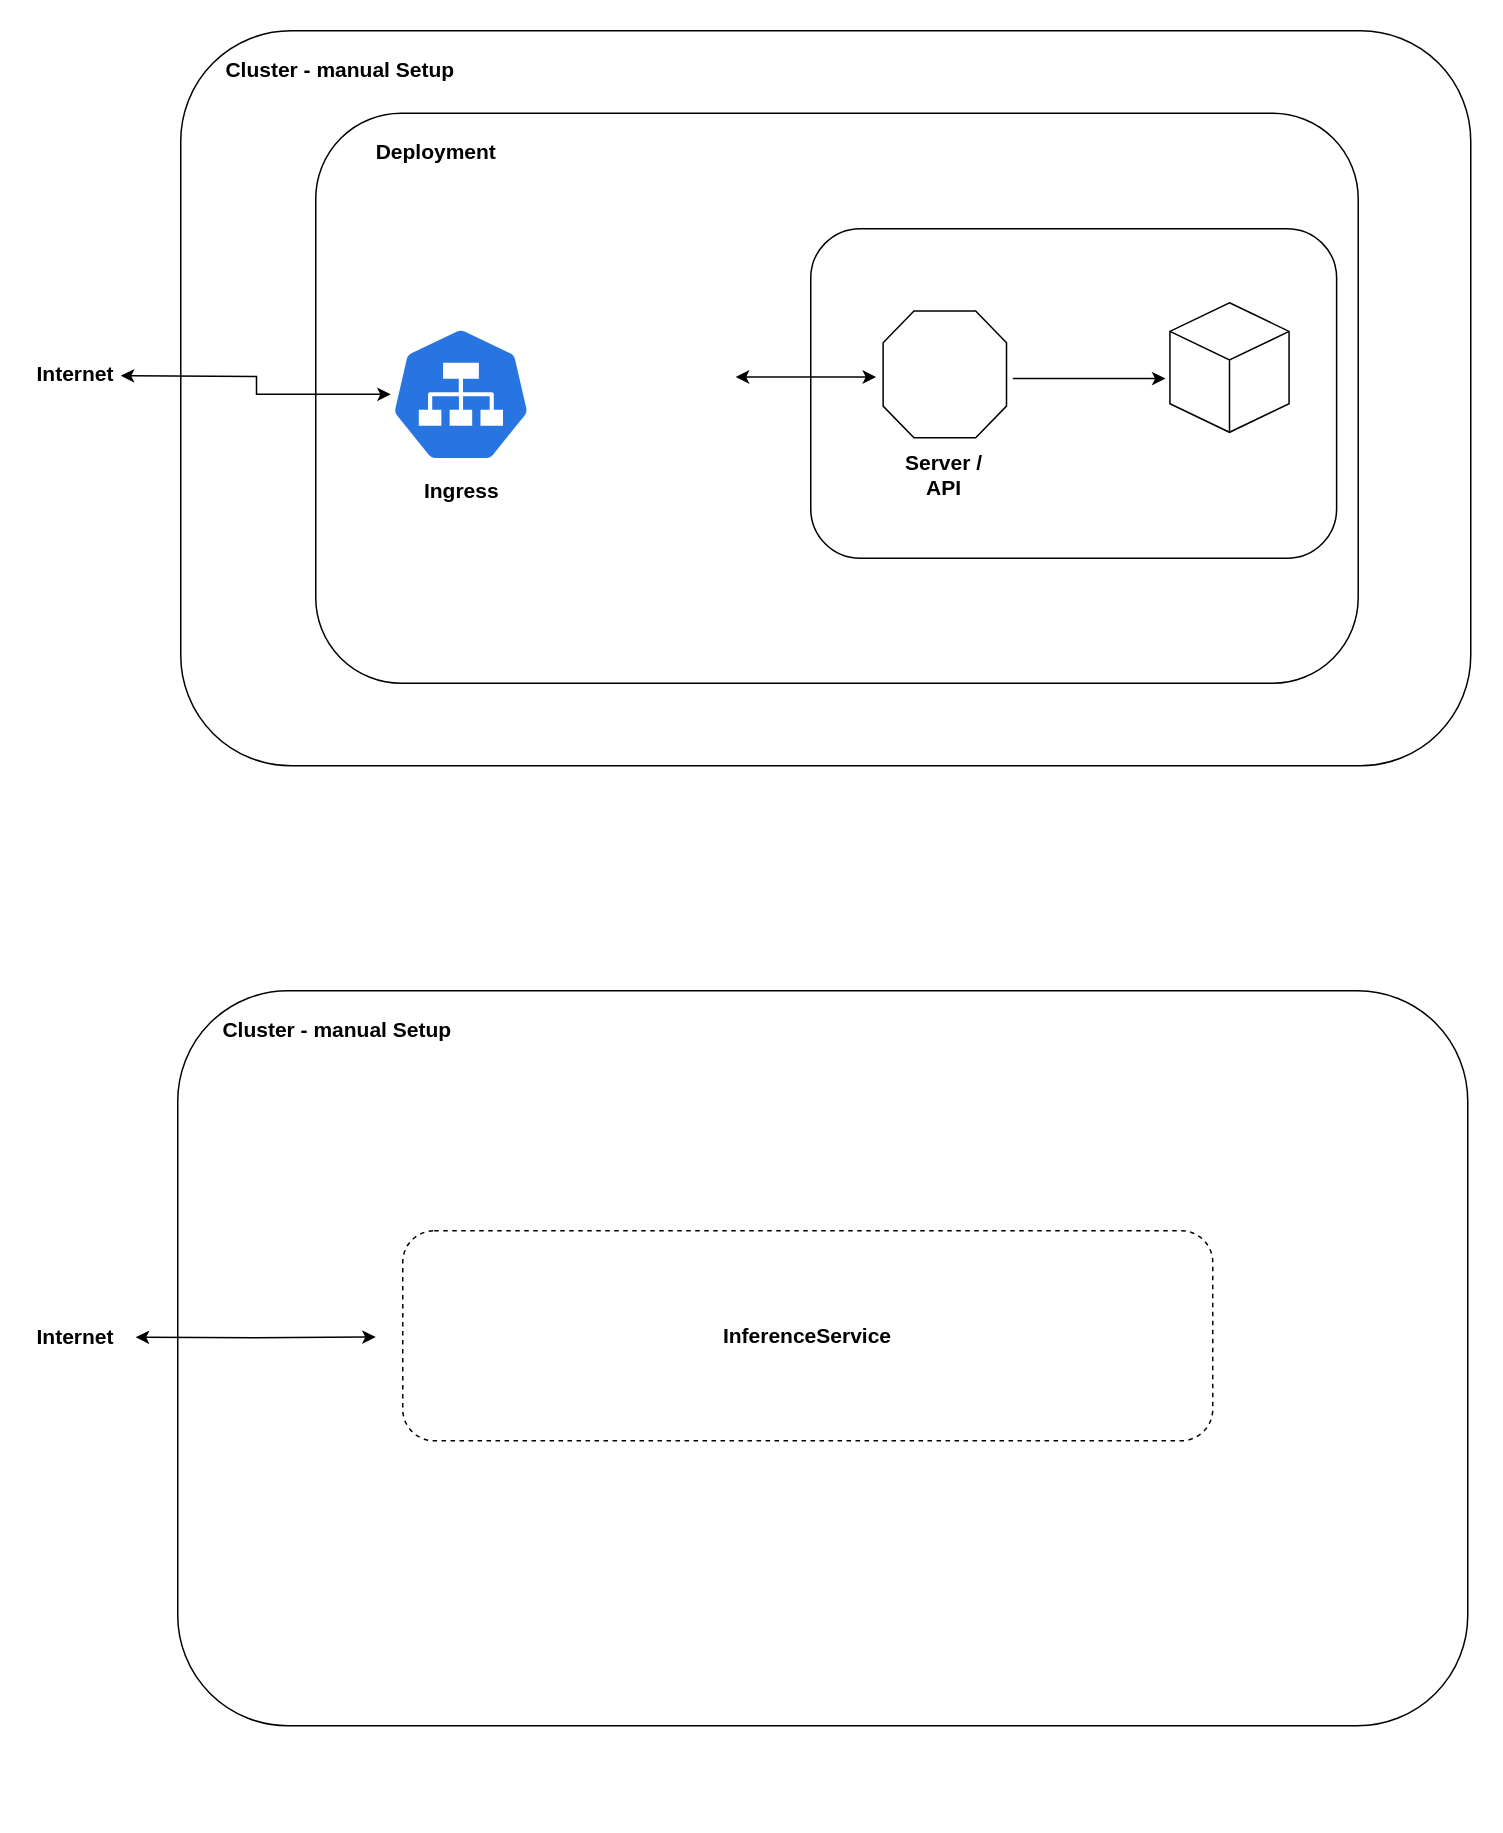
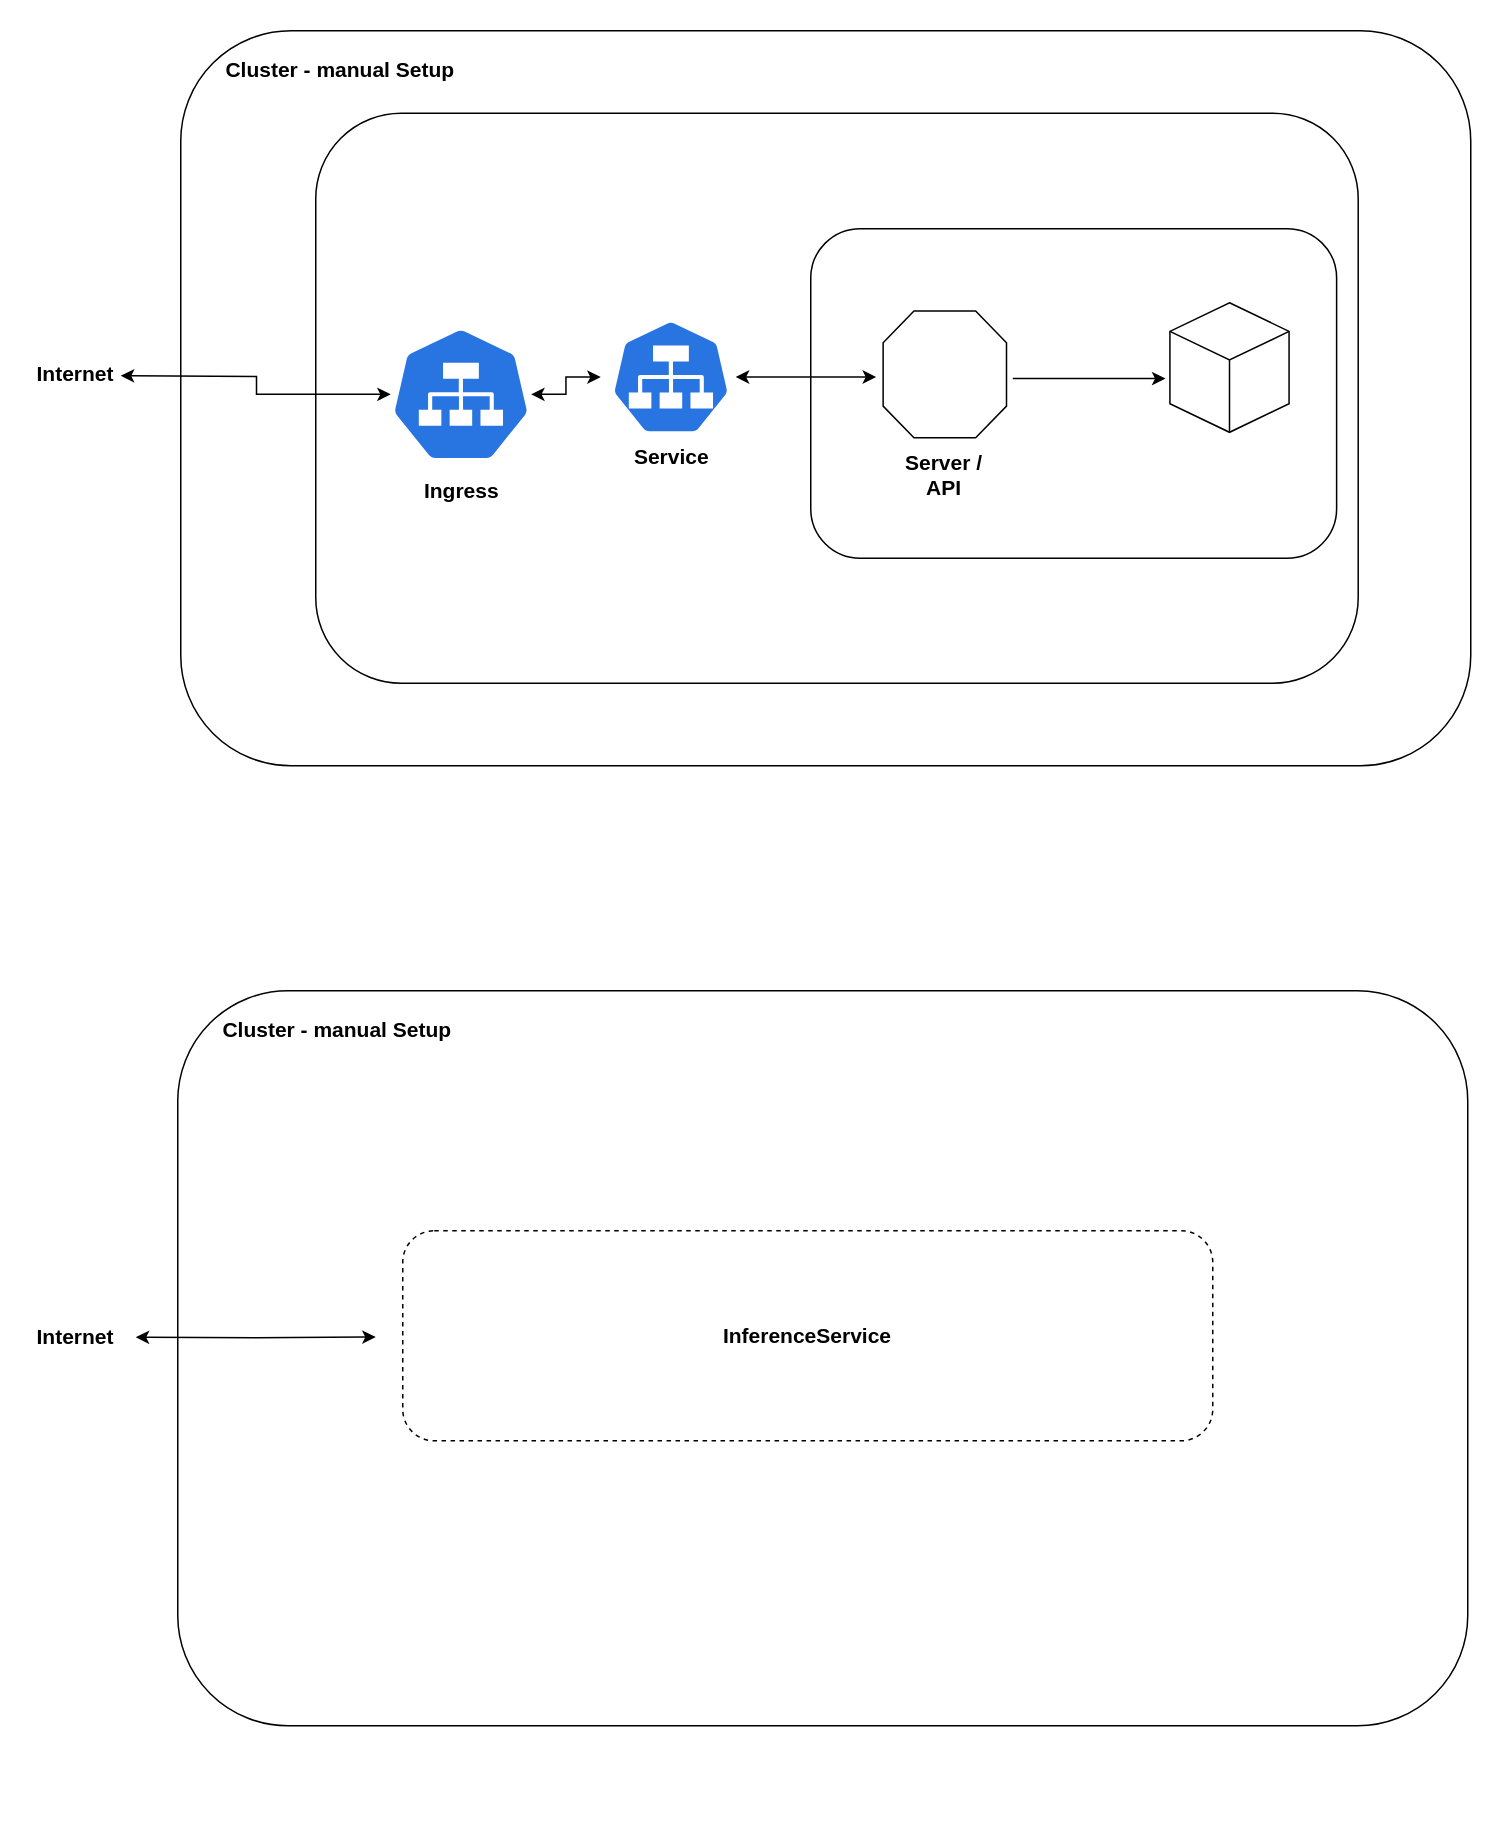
(437, 152) -> none
none -> (671, 377)
none -> (566, 386)
